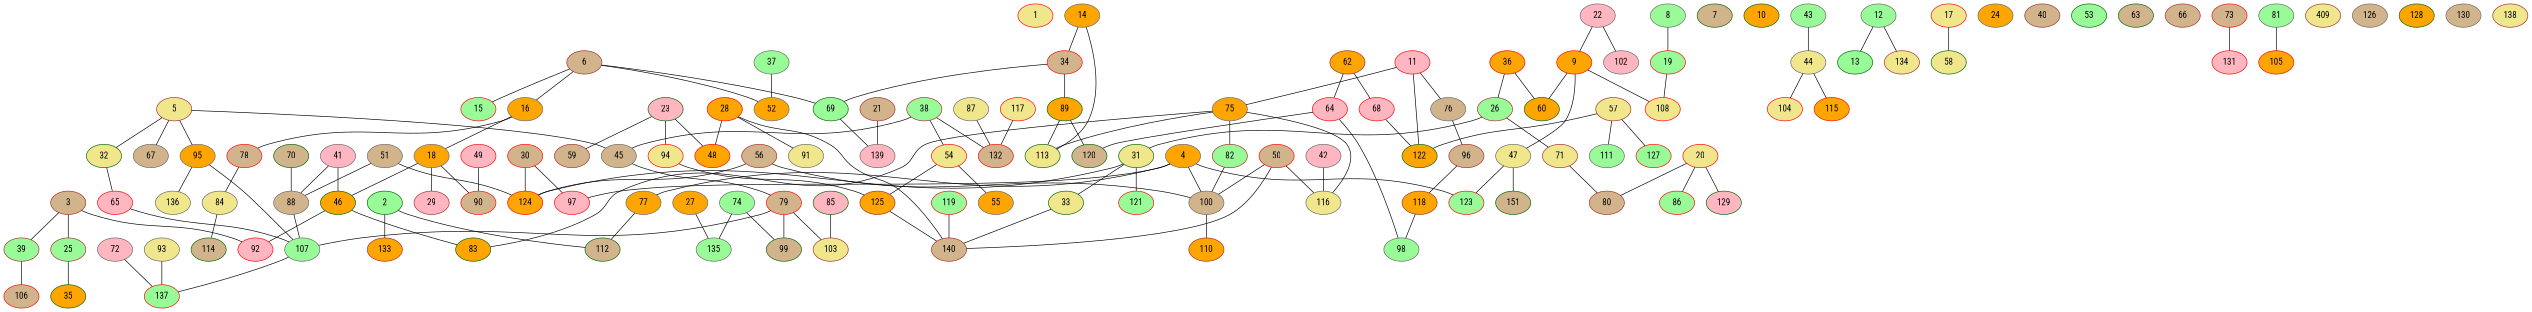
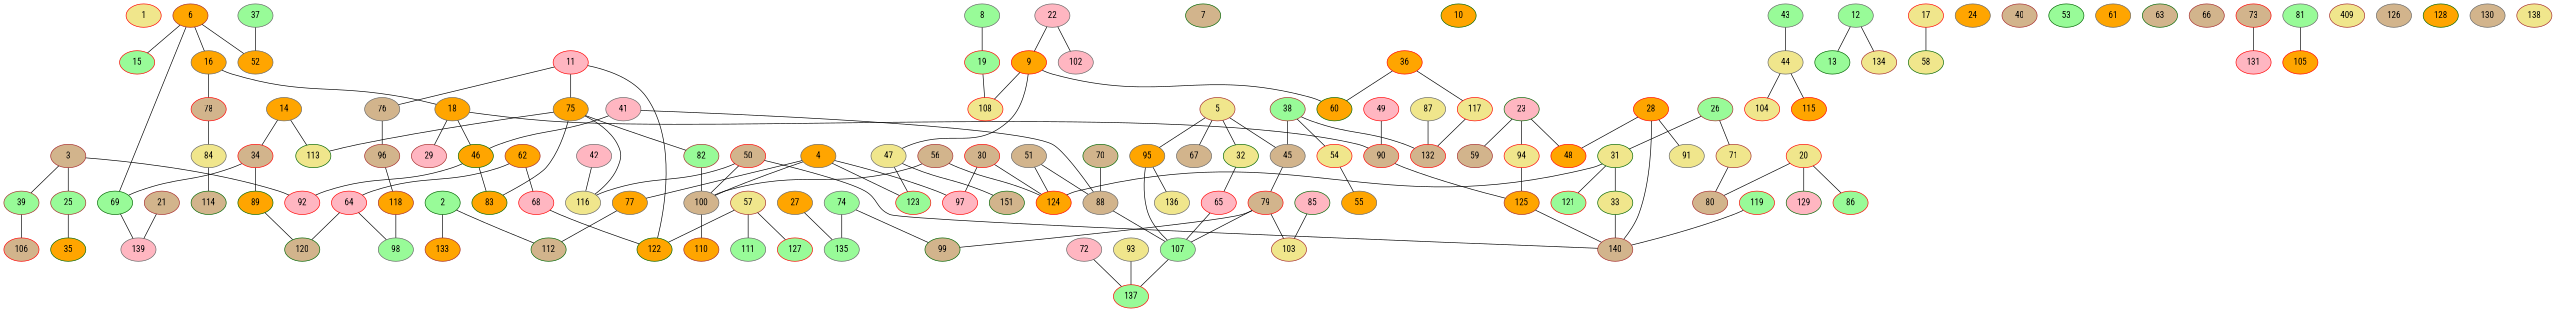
none -> (2113, 16)
(584, 62) -> (190, 16)
(1501, 86) -> (1440, 86)
(1054, 132) -> none
(919, 176) -> (1449, 183)
